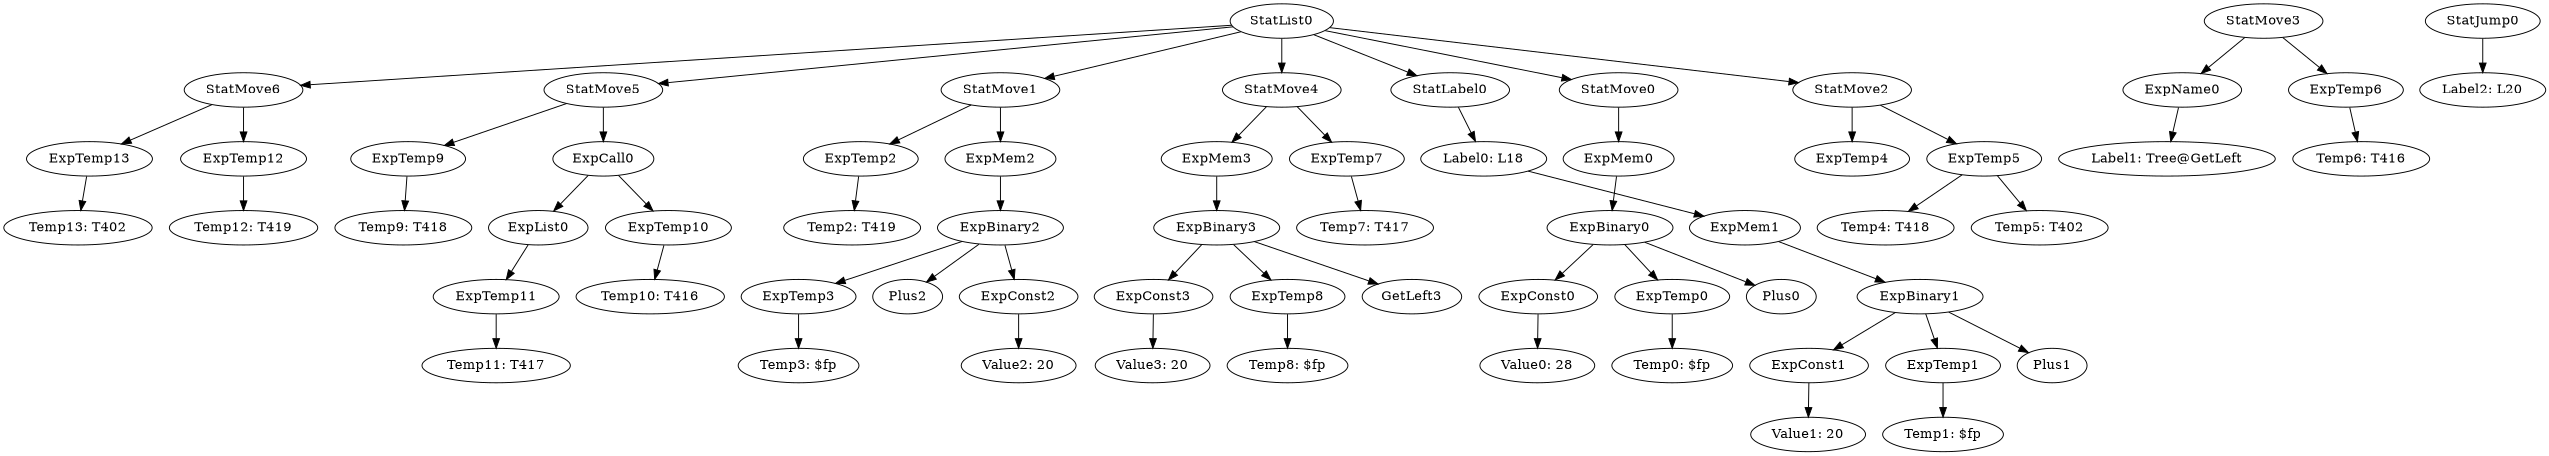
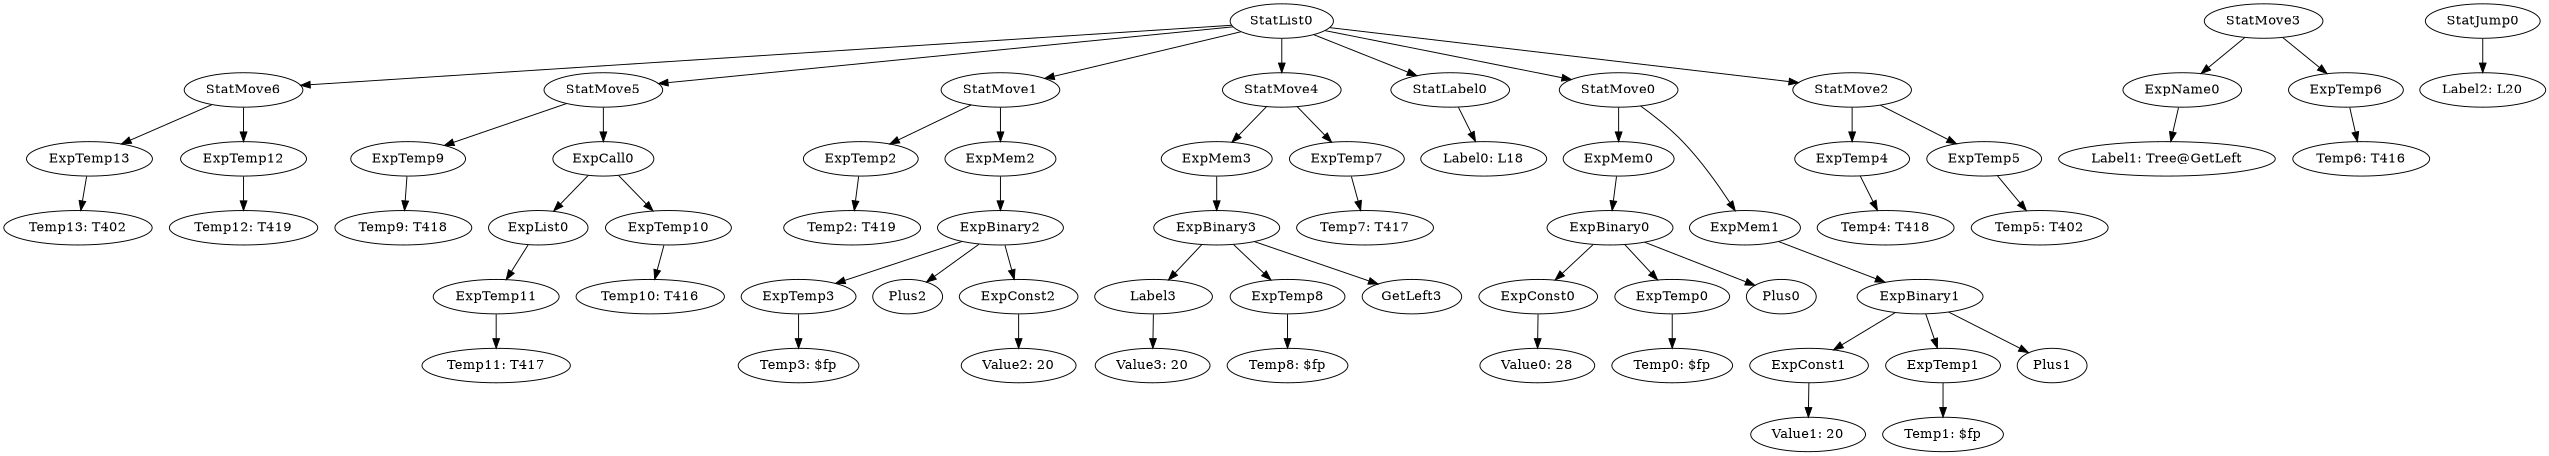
(1939, 190) -> (1867, 189)
(1607, 191) -> (1690, 150)
(1154, 297) -> (1154, 297)
